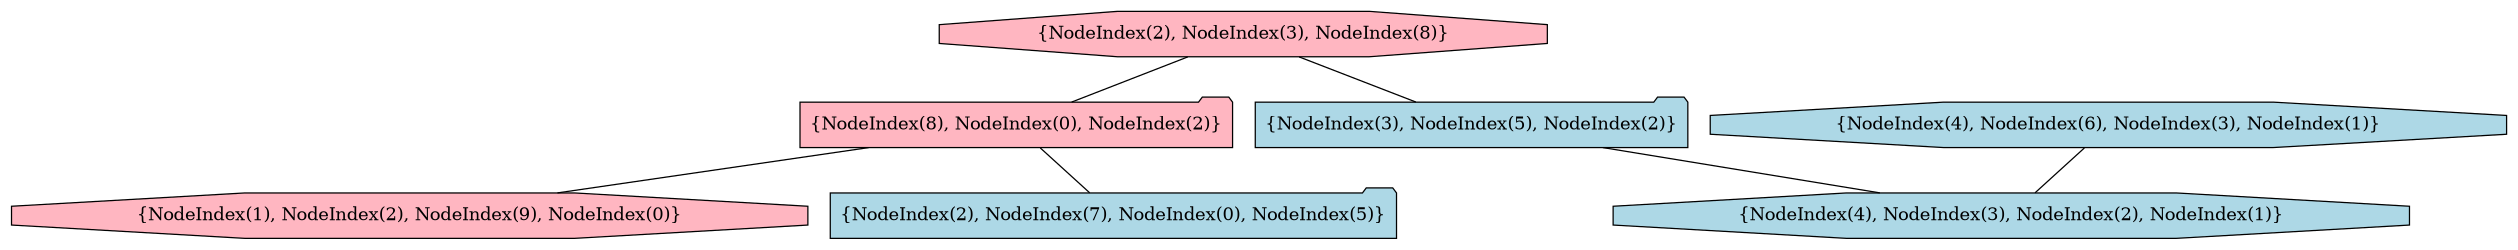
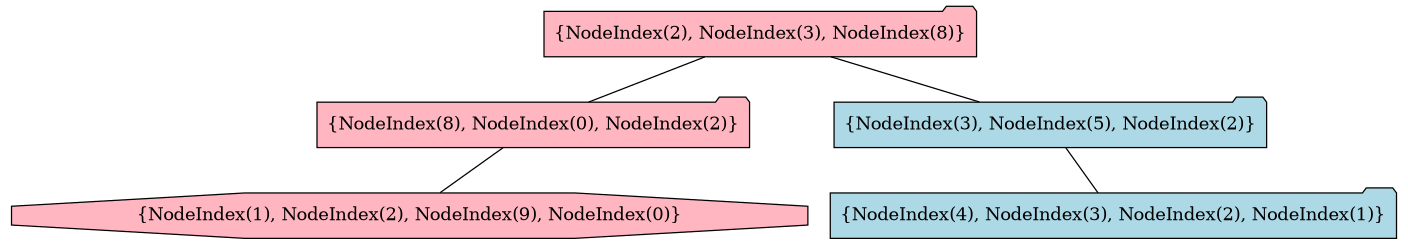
(1243, 34) -> (760, 34)
(2108, 125) -> none
(1113, 216) -> none
(2011, 216) -> (1113, 216)
